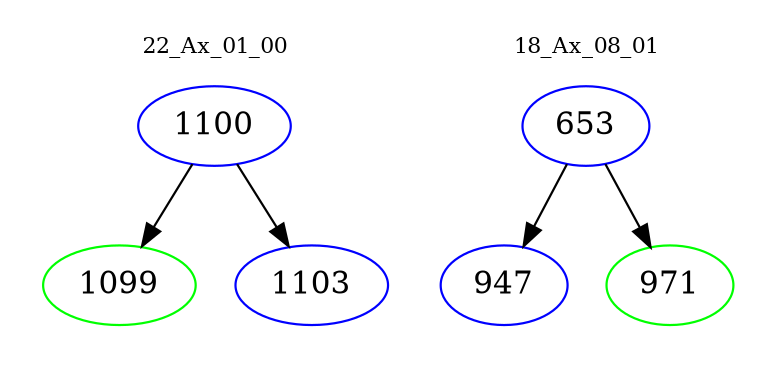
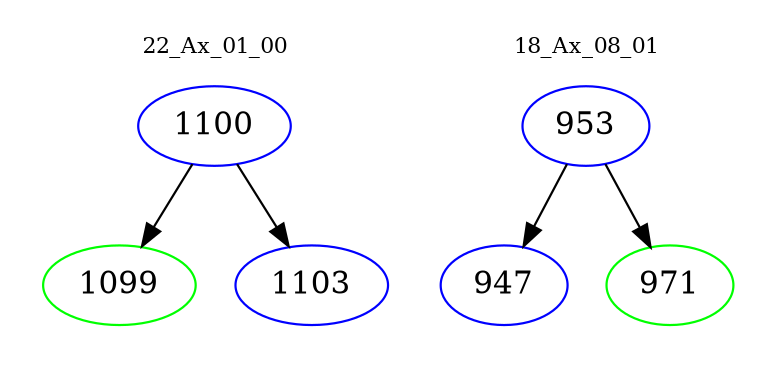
(586, 126) -> (586, 126)
